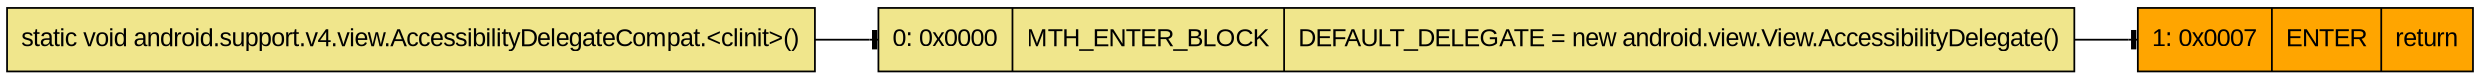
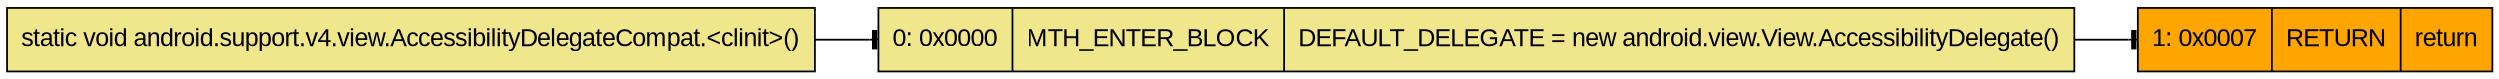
(2327, 39) -> (2336, 39)
